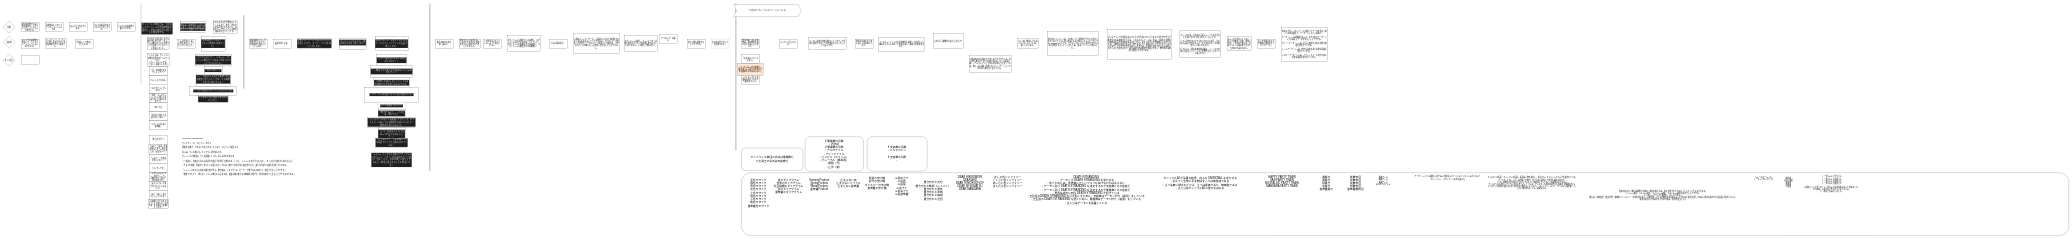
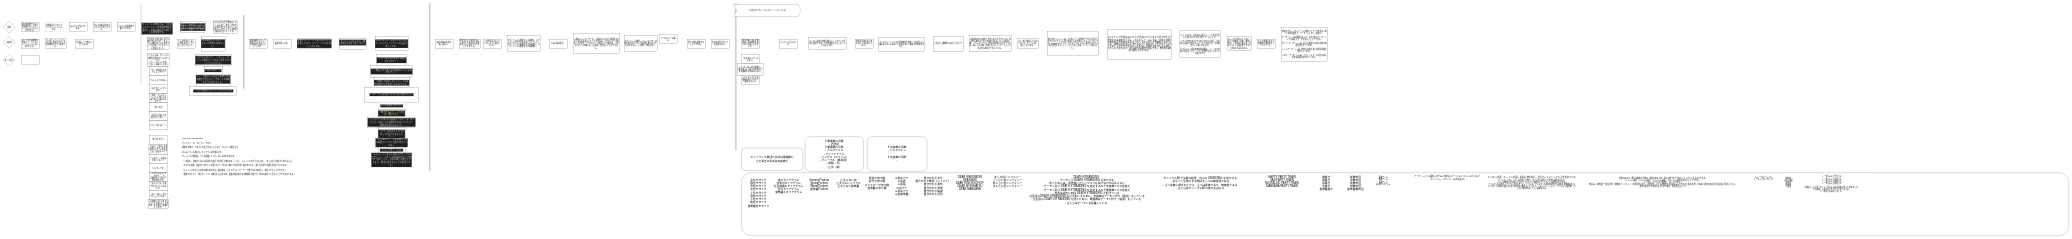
(54, 27) -> (54, 27)
(948, 41) -> (948, 44)
(720, 44) -> (720, 44)
(990, 64) -> (990, 44)
(750, 69) -> (750, 69)
(213, 99) -> none
(392, 113) -> (392, 113)
(158, 125) -> (158, 125)
none -> (392, 150)
(933, 191) -> (933, 186)
(1663, 195) -> (1663, 182)
